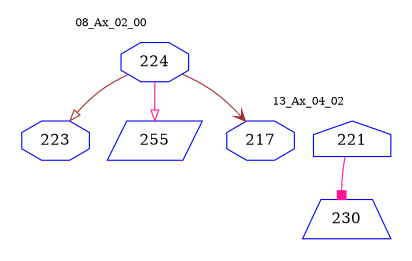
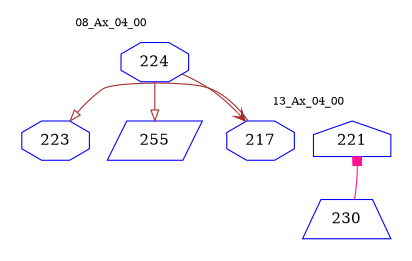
(111, 23) -> (111, 23)
(100, 91) -> (164, 83)
(155, 96) -> (155, 96)
(309, 102) -> (309, 102)
(343, 173) -> (356, 184)
